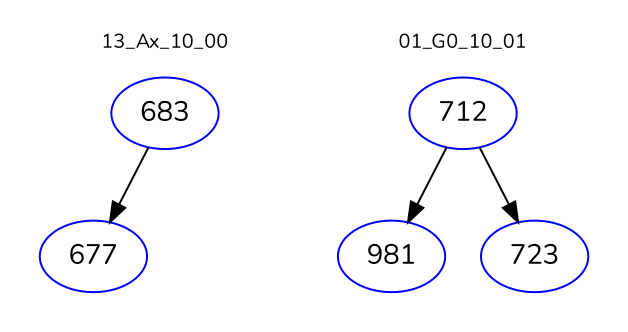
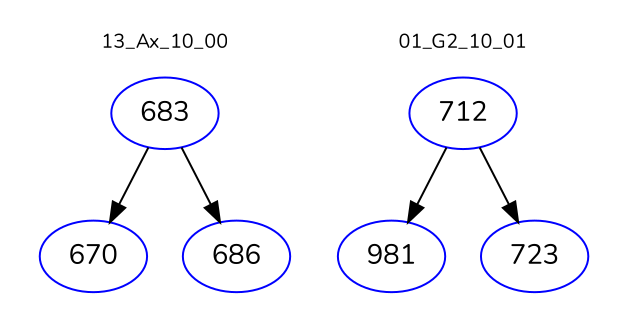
(463, 43) -> (463, 43)
(93, 256) -> (93, 256)
none -> (237, 256)
